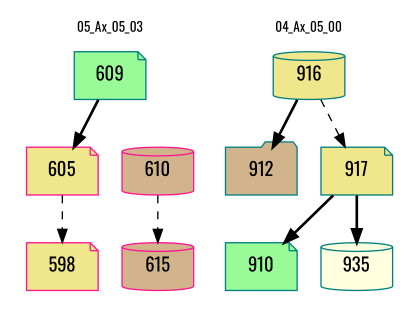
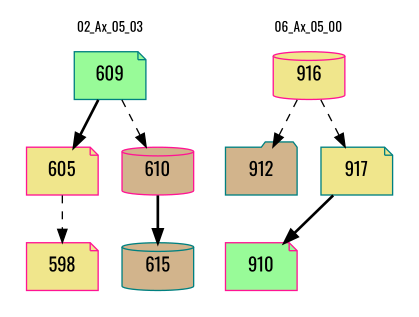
(110, 29) -> (110, 29)
(309, 29) -> (309, 29)
(309, 76) -> (309, 76)
none -> (131, 117)
(288, 117) -> (288, 117)
(158, 212) -> (158, 212)
(158, 267) -> (158, 267)
(261, 267) -> (261, 267)
(357, 267) -> none
